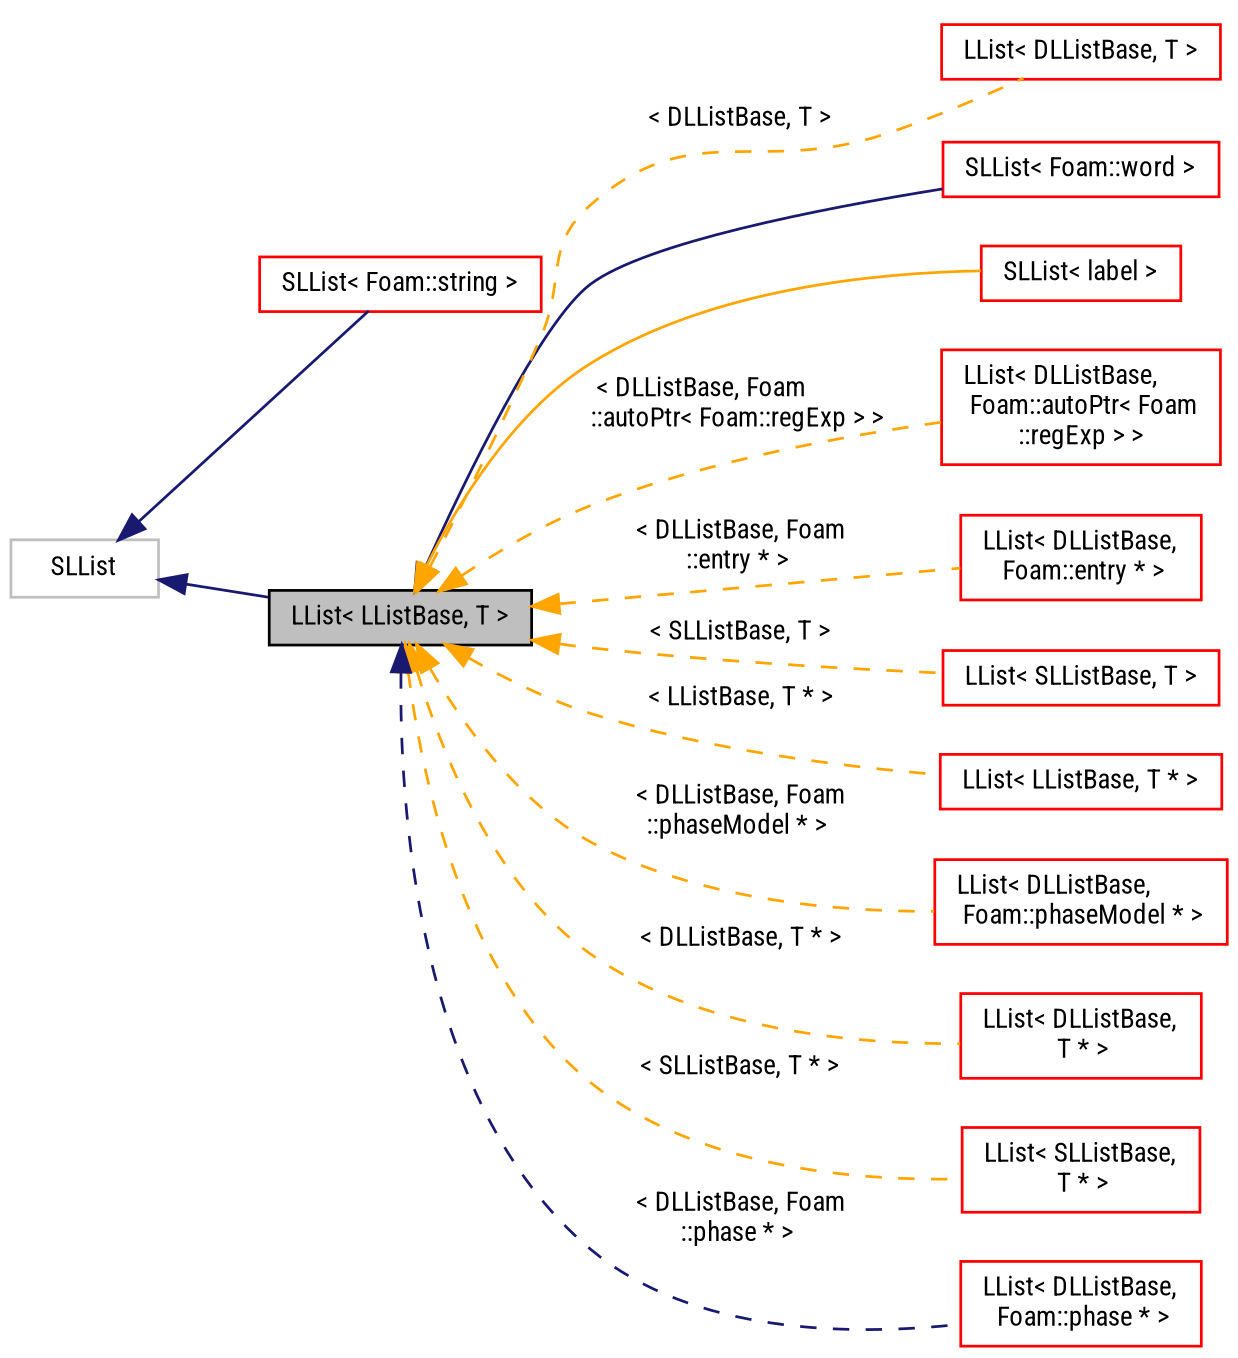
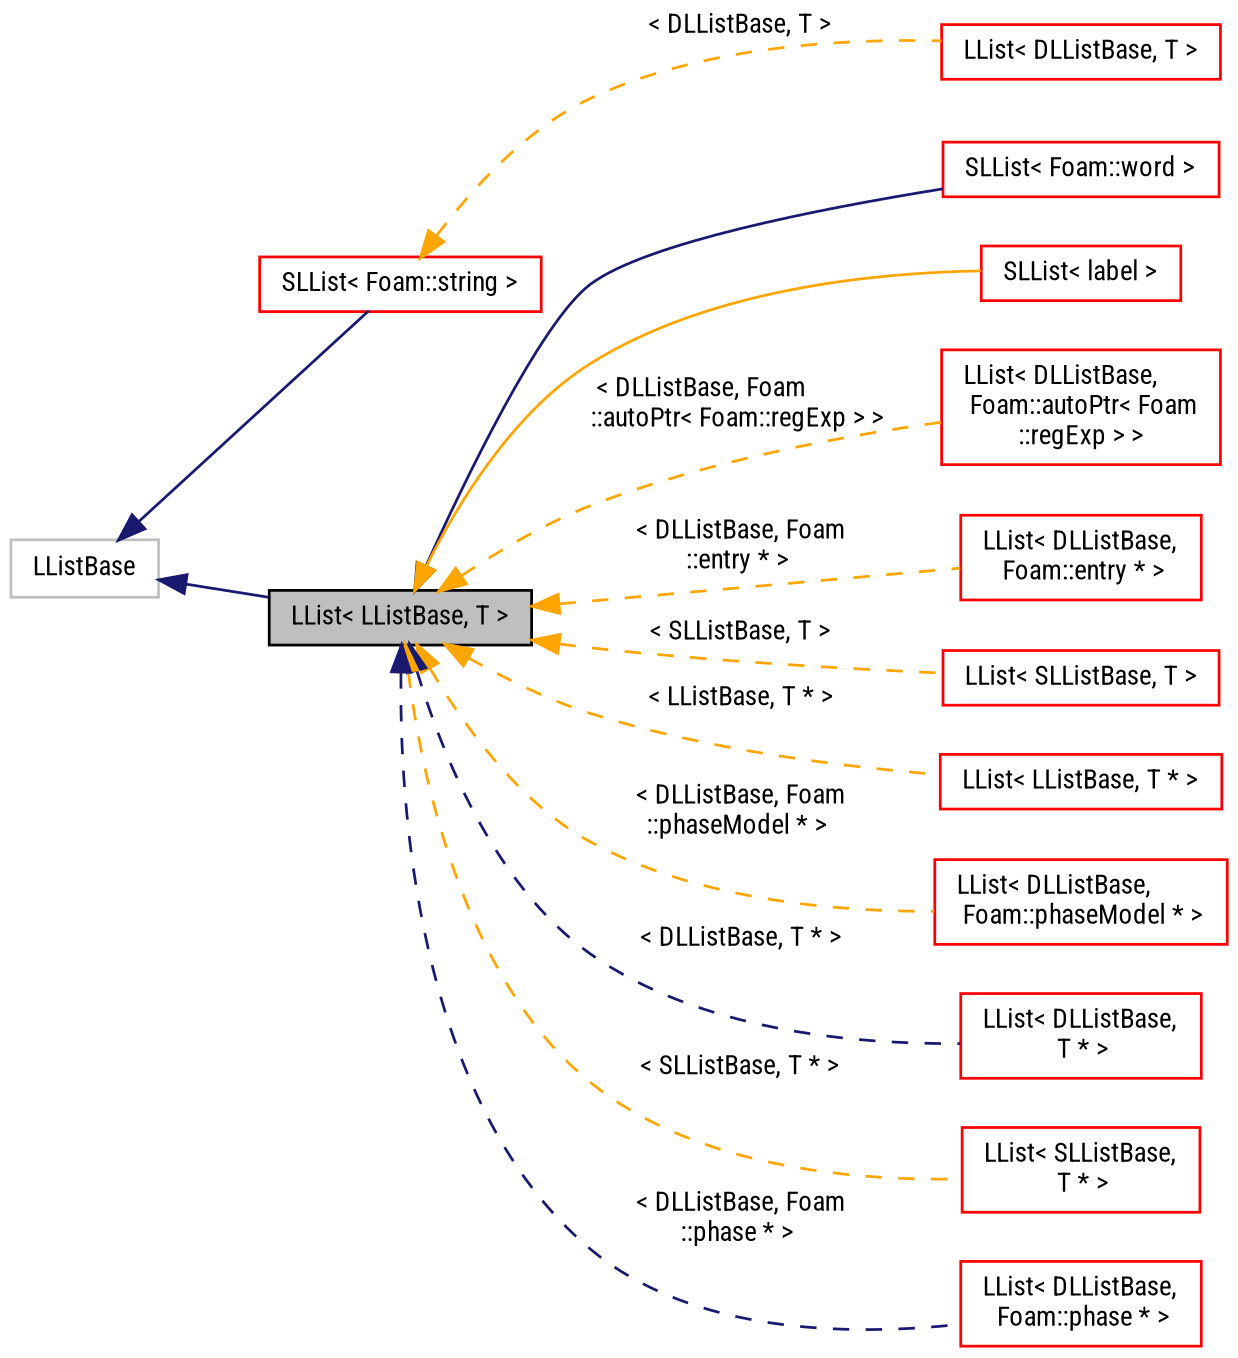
(614, 187) -> (661, 72)
(85, 569) -> (85, 569)
(611, 966) -> (611, 966)
